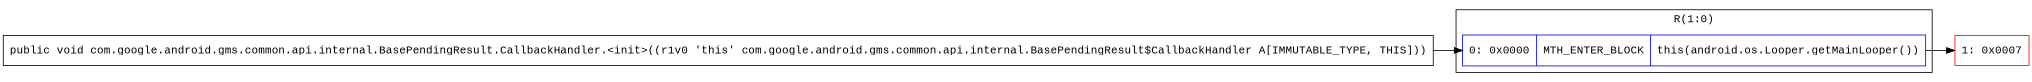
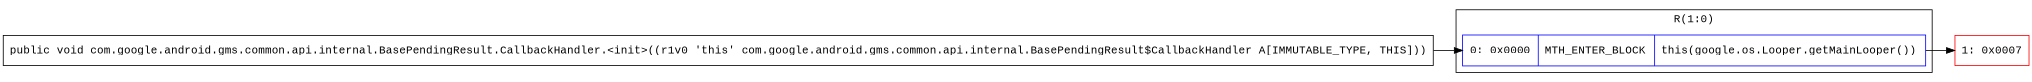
(1788, 50) -> (1789, 50)
